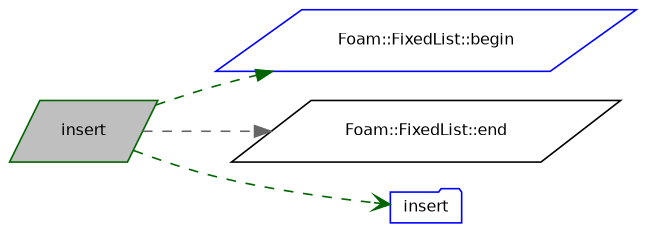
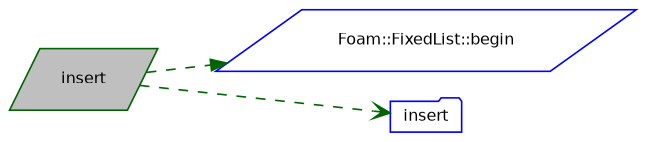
(426, 131) -> none
